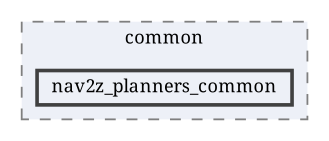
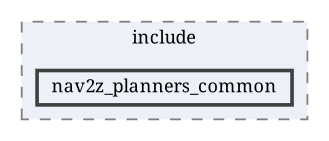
(165, 39) -> (165, 39)
